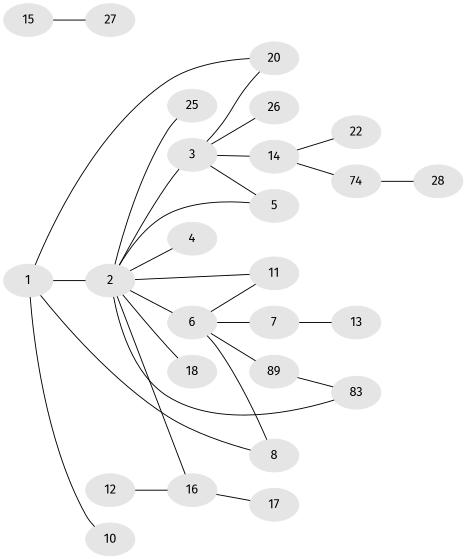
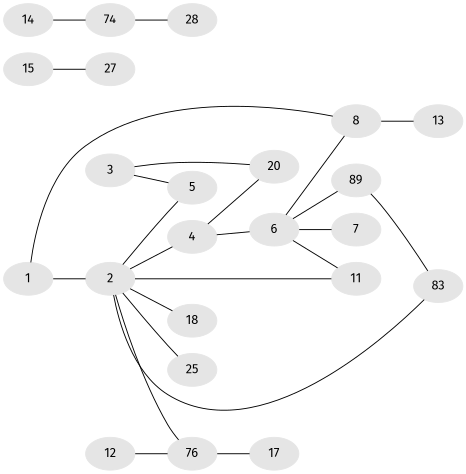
(274, 108) -> none
(115, 130) -> (233, 202)
(356, 132) -> none
(233, 156) -> none
(147, 216) -> none
(151, 302) -> (233, 233)
(315, 323) -> (397, 121)
(192, 490) -> (192, 454)
(110, 539) -> none
